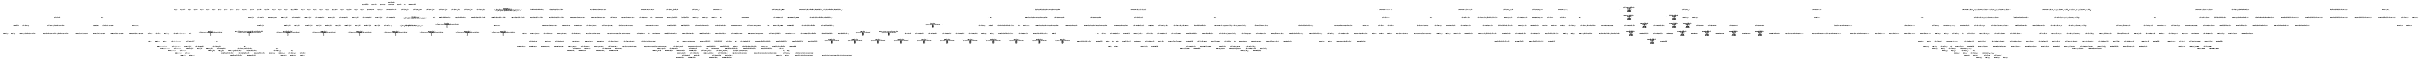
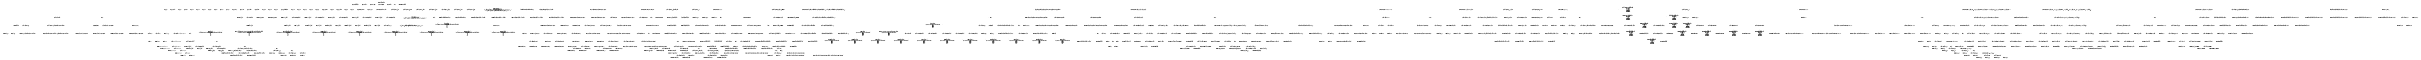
none -> (260, 18)
